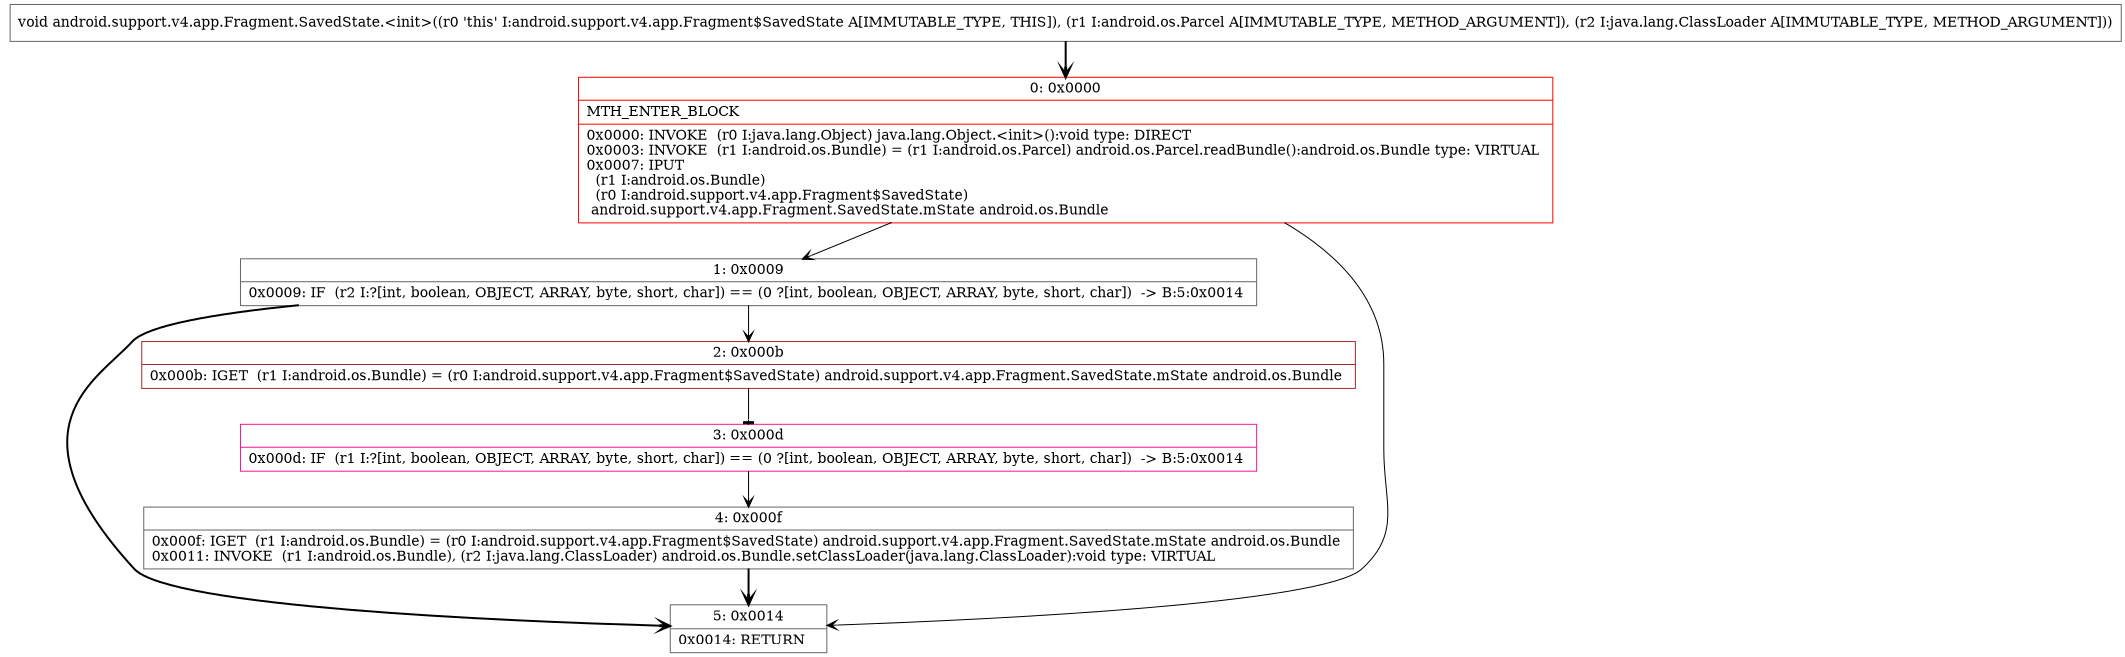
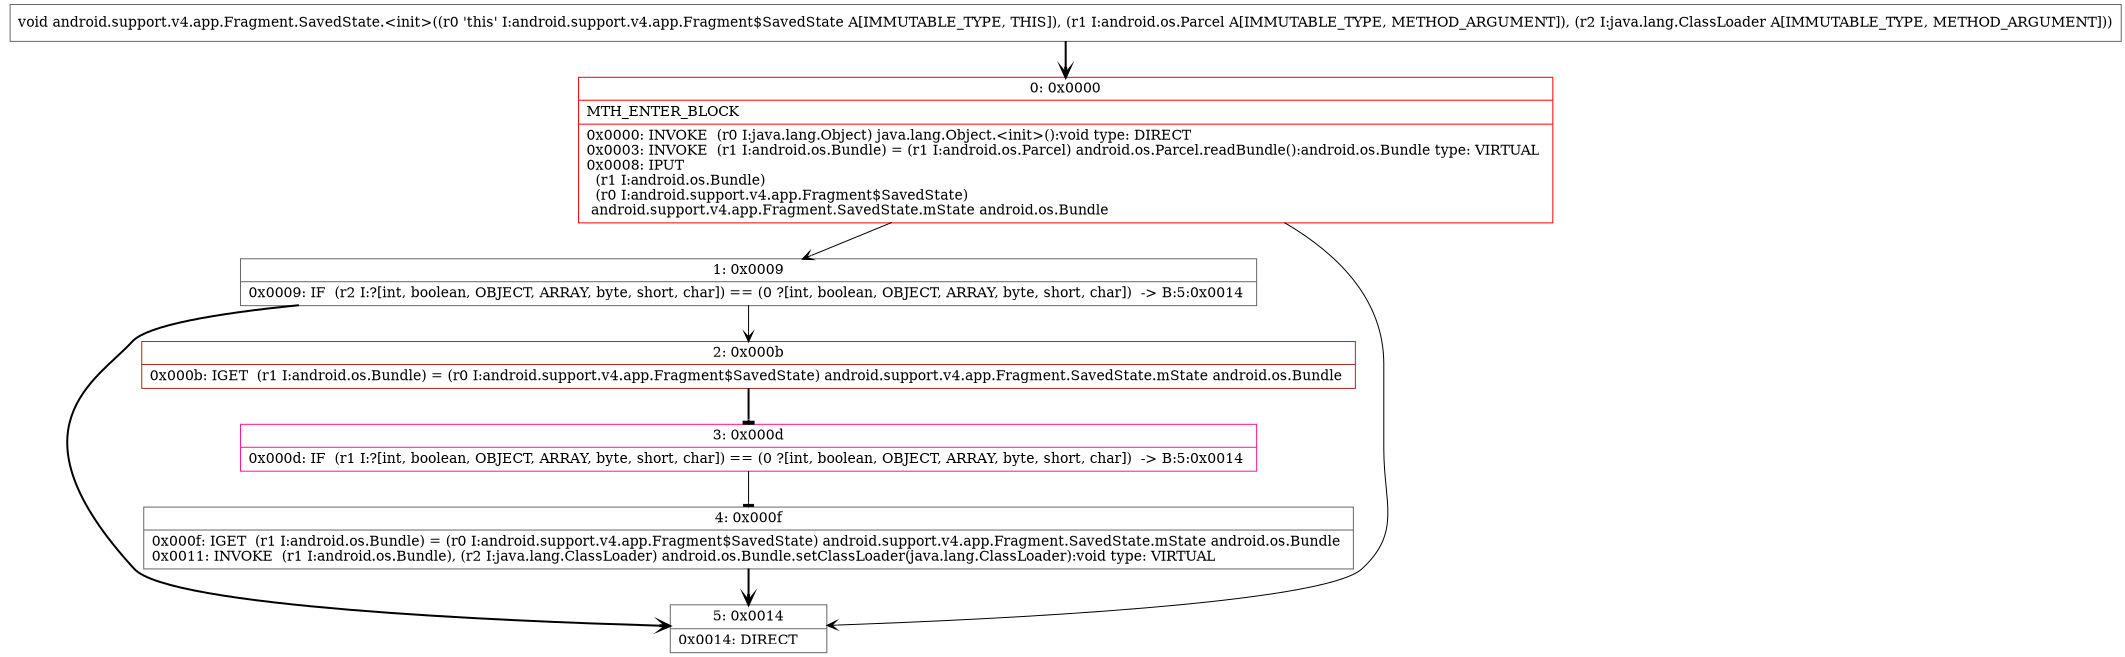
(640, 166) -> (640, 166)
(749, 404) -> (749, 404)
(749, 487) -> (749, 487)
(749, 640) -> (745, 640)
